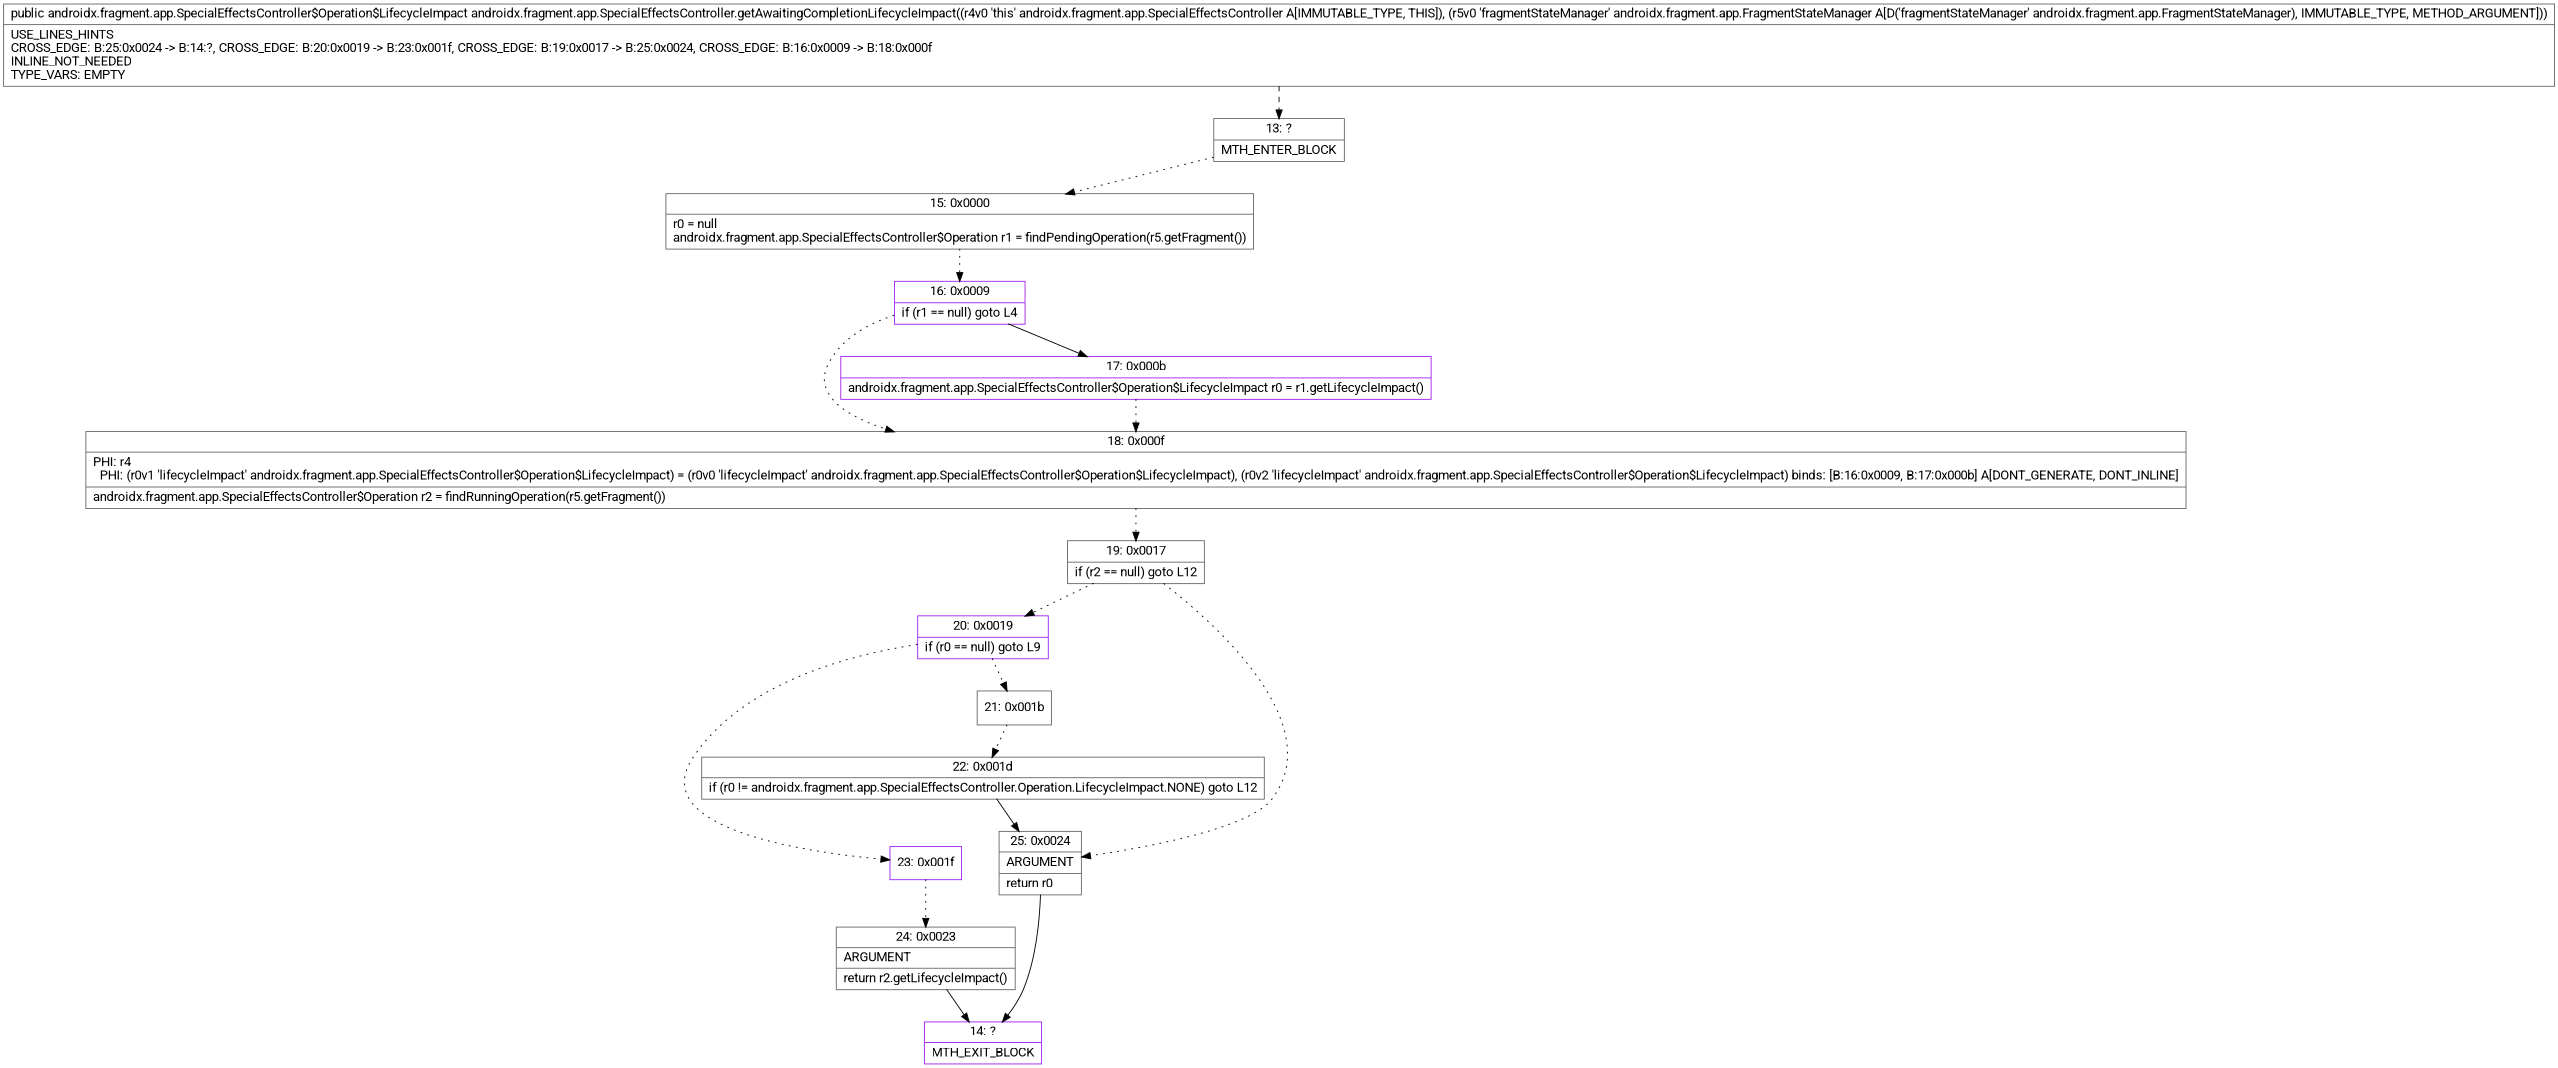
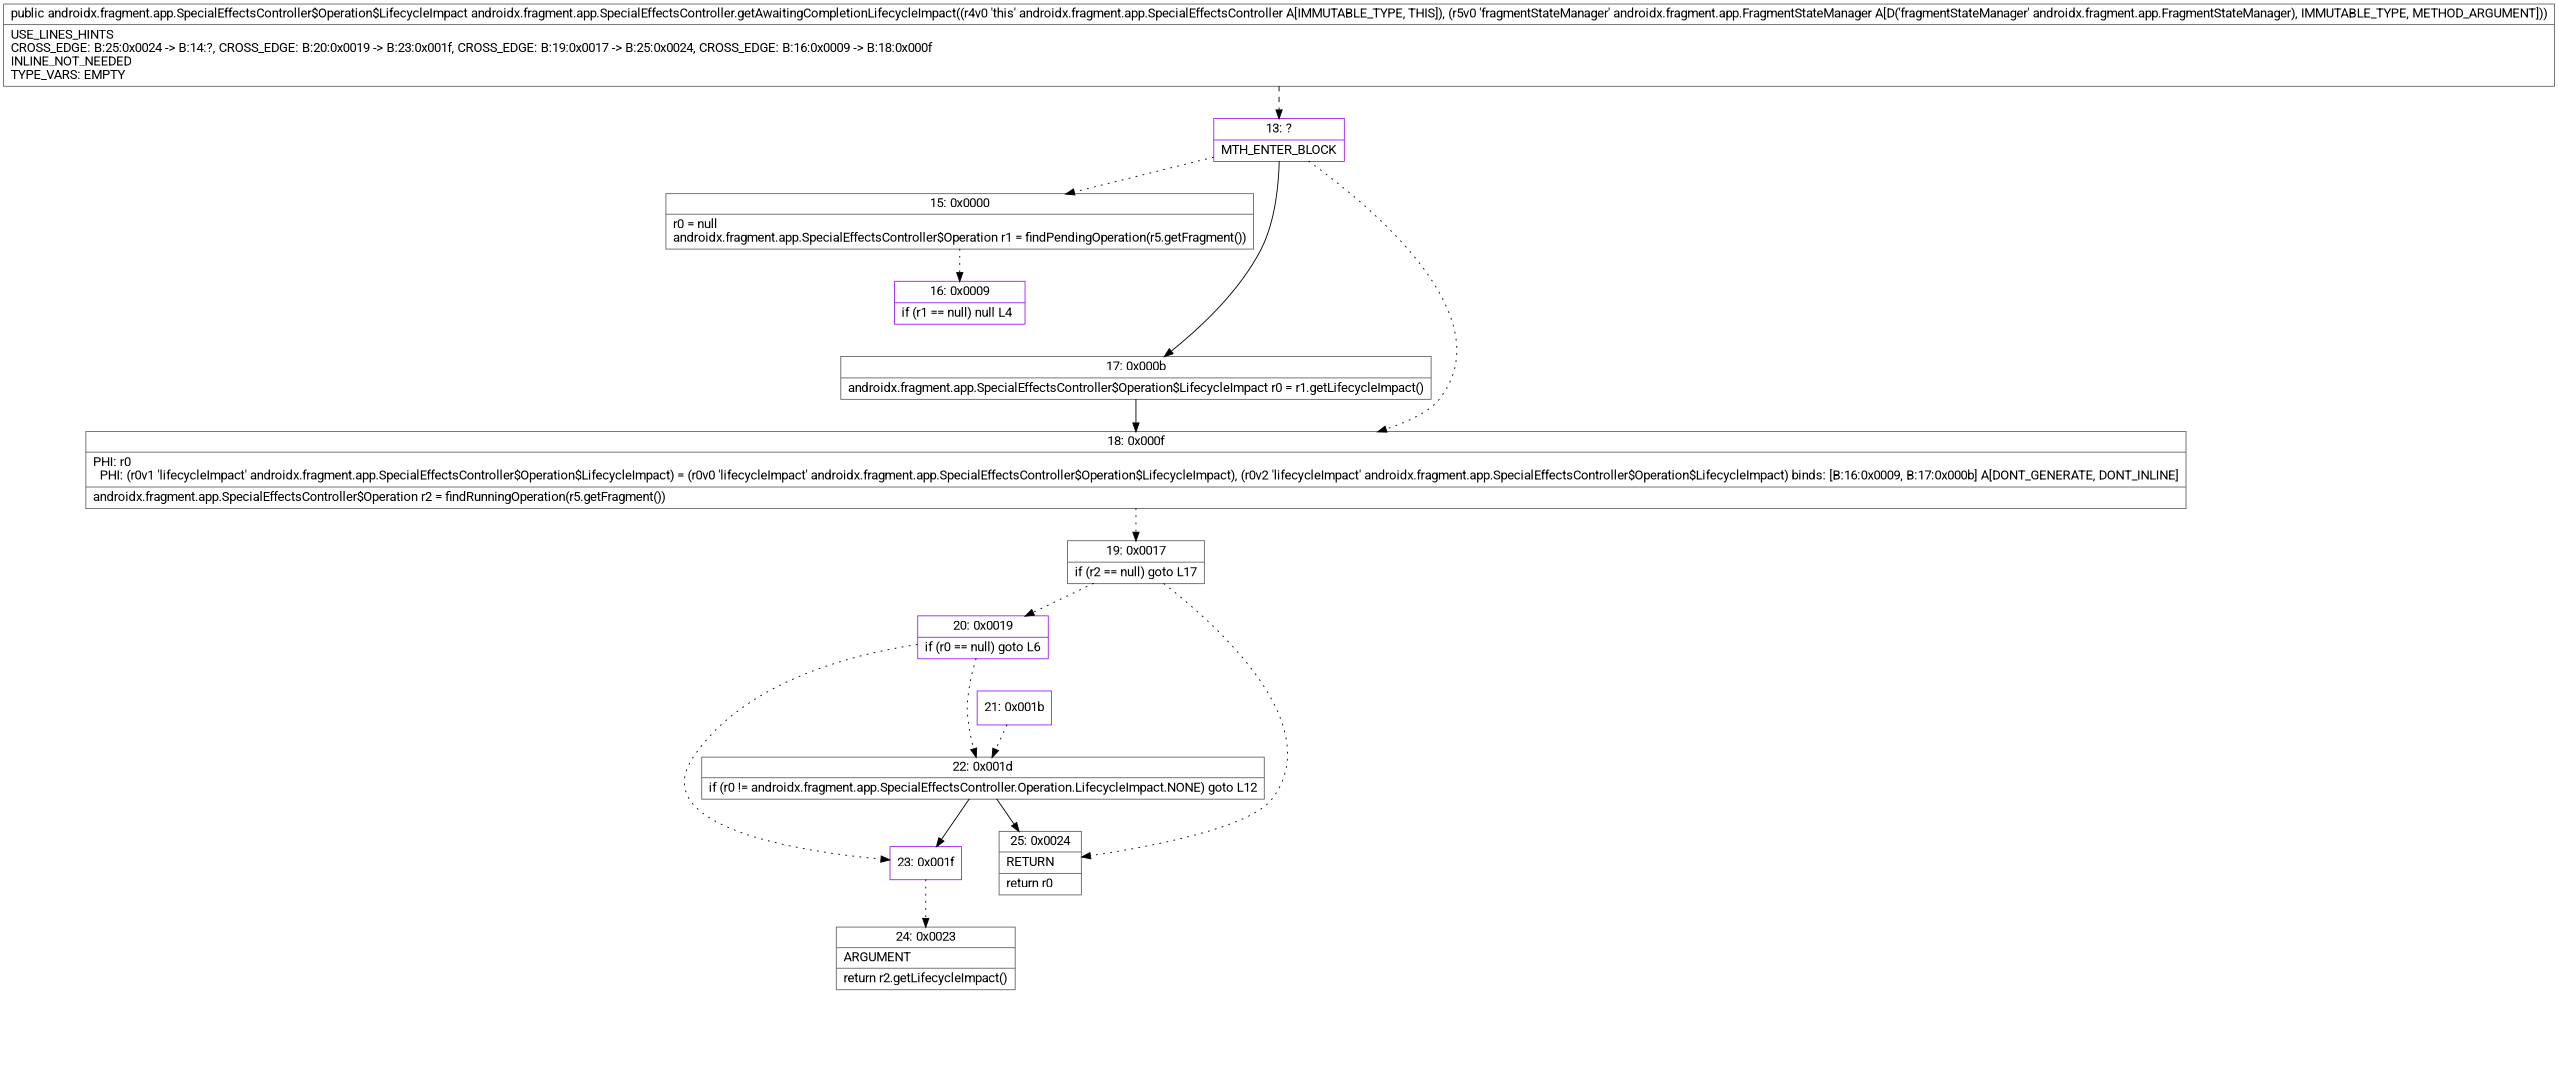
(1279, 140) -> (1279, 140)
(960, 313) -> (957, 313)
(1044, 339) -> (1249, 269)
(825, 371) -> (1436, 288)
(1136, 378) -> (1136, 378)
(1136, 411) -> (1136, 411)
(114, 462) -> (114, 462)
(1136, 572) -> (1136, 572)
(983, 648) -> (983, 648)
(998, 671) -> (967, 703)
(1014, 708) -> (1014, 708)
none -> (955, 819)
(1040, 862) -> (1030, 862)
(983, 1043) -> none
